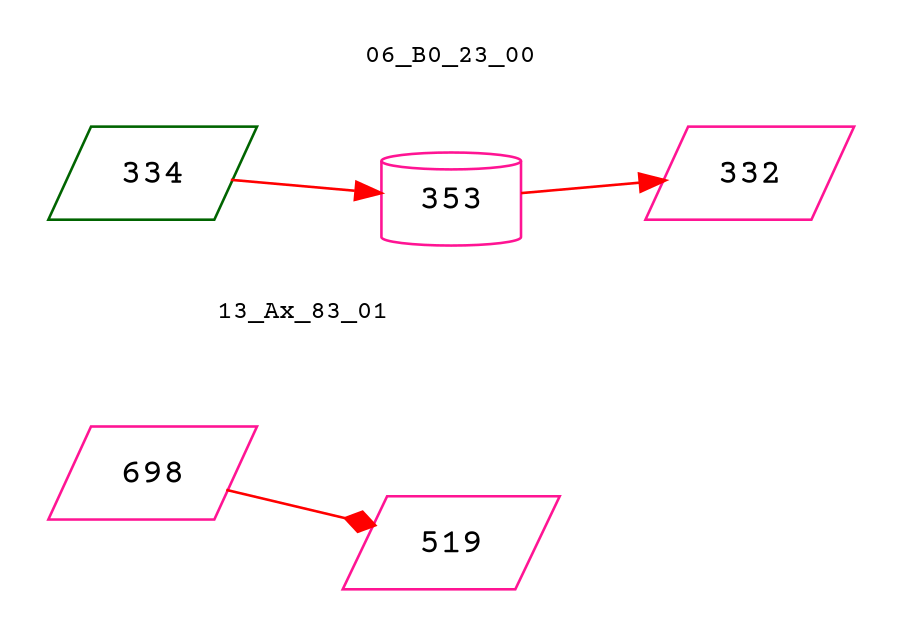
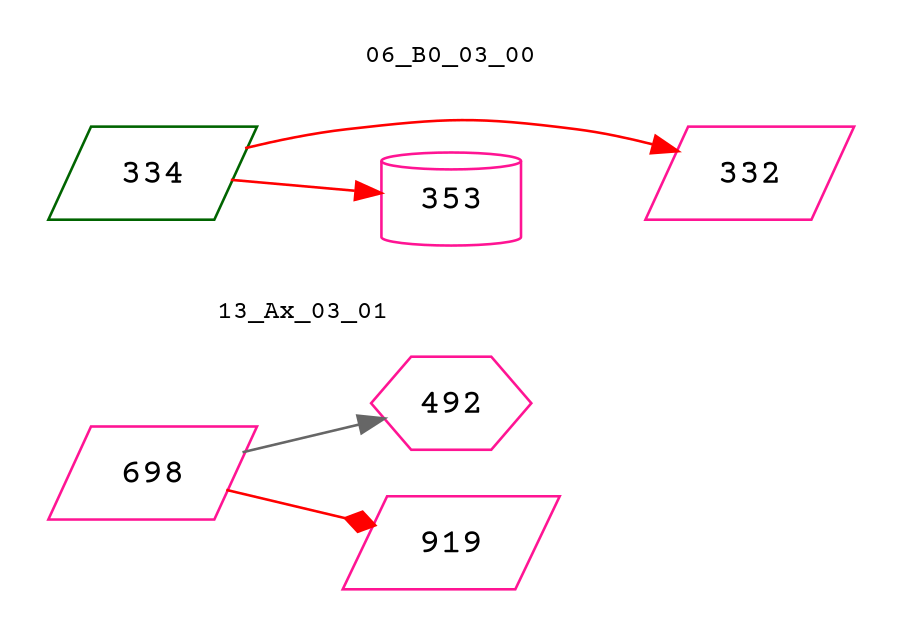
(451, 56) -> (451, 56)
(580, 188) -> (449, 120)
(304, 311) -> (304, 311)
none -> (451, 403)
(451, 543) -> (451, 543)
